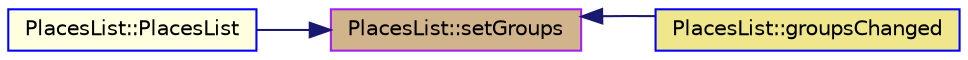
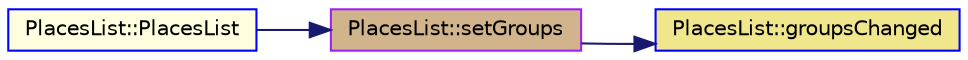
(629, 16) -> (608, 44)
